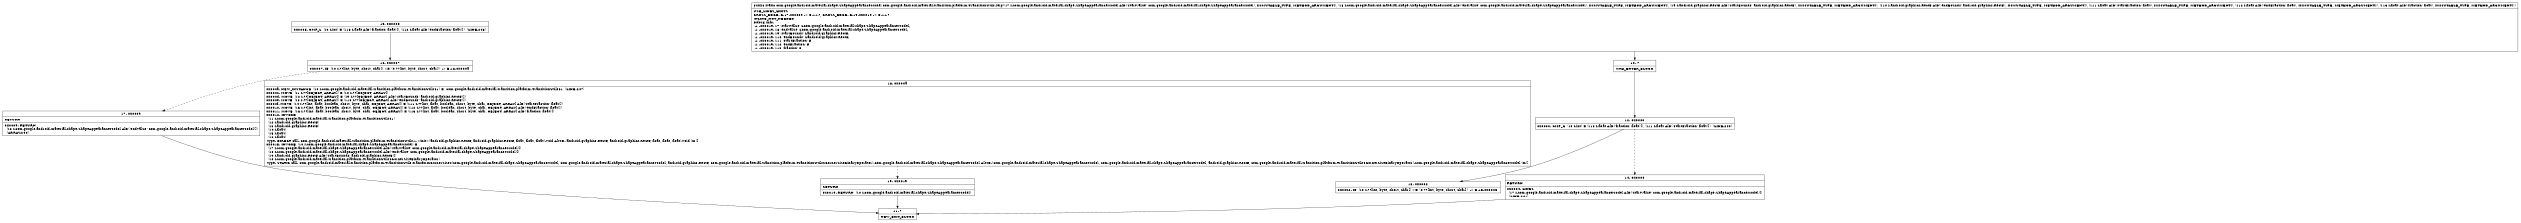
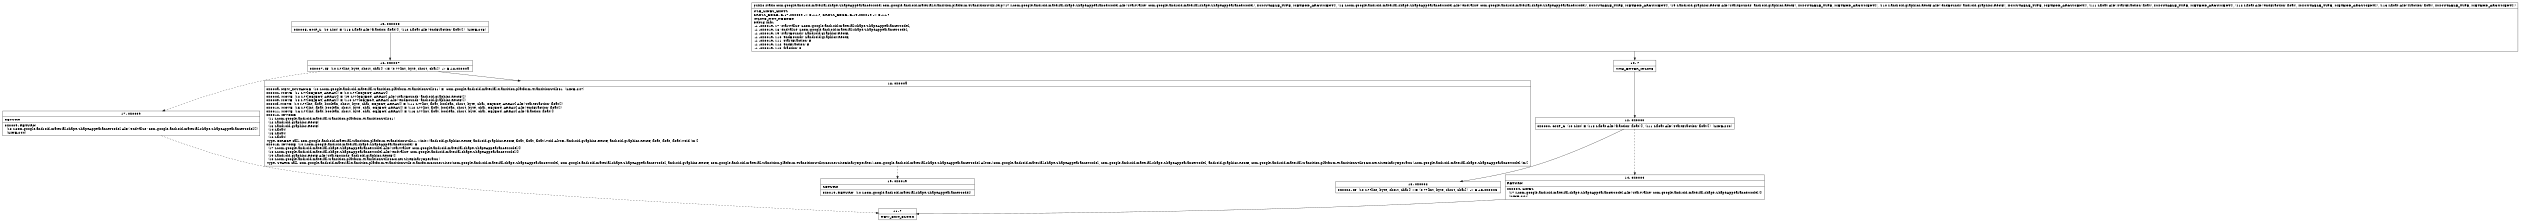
(1635, 69) -> (1635, 69)
none -> (478, 76)
(17, 133) -> (15, 133)
(516, 193) -> (516, 193)
(898, 201) -> none
